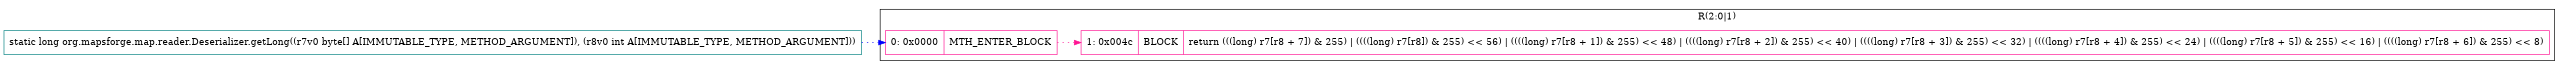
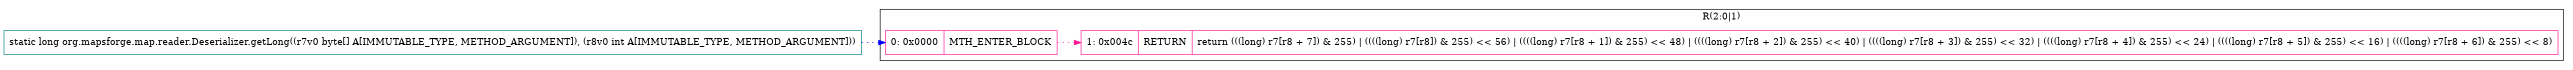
(1161, 42) -> (1165, 42)
